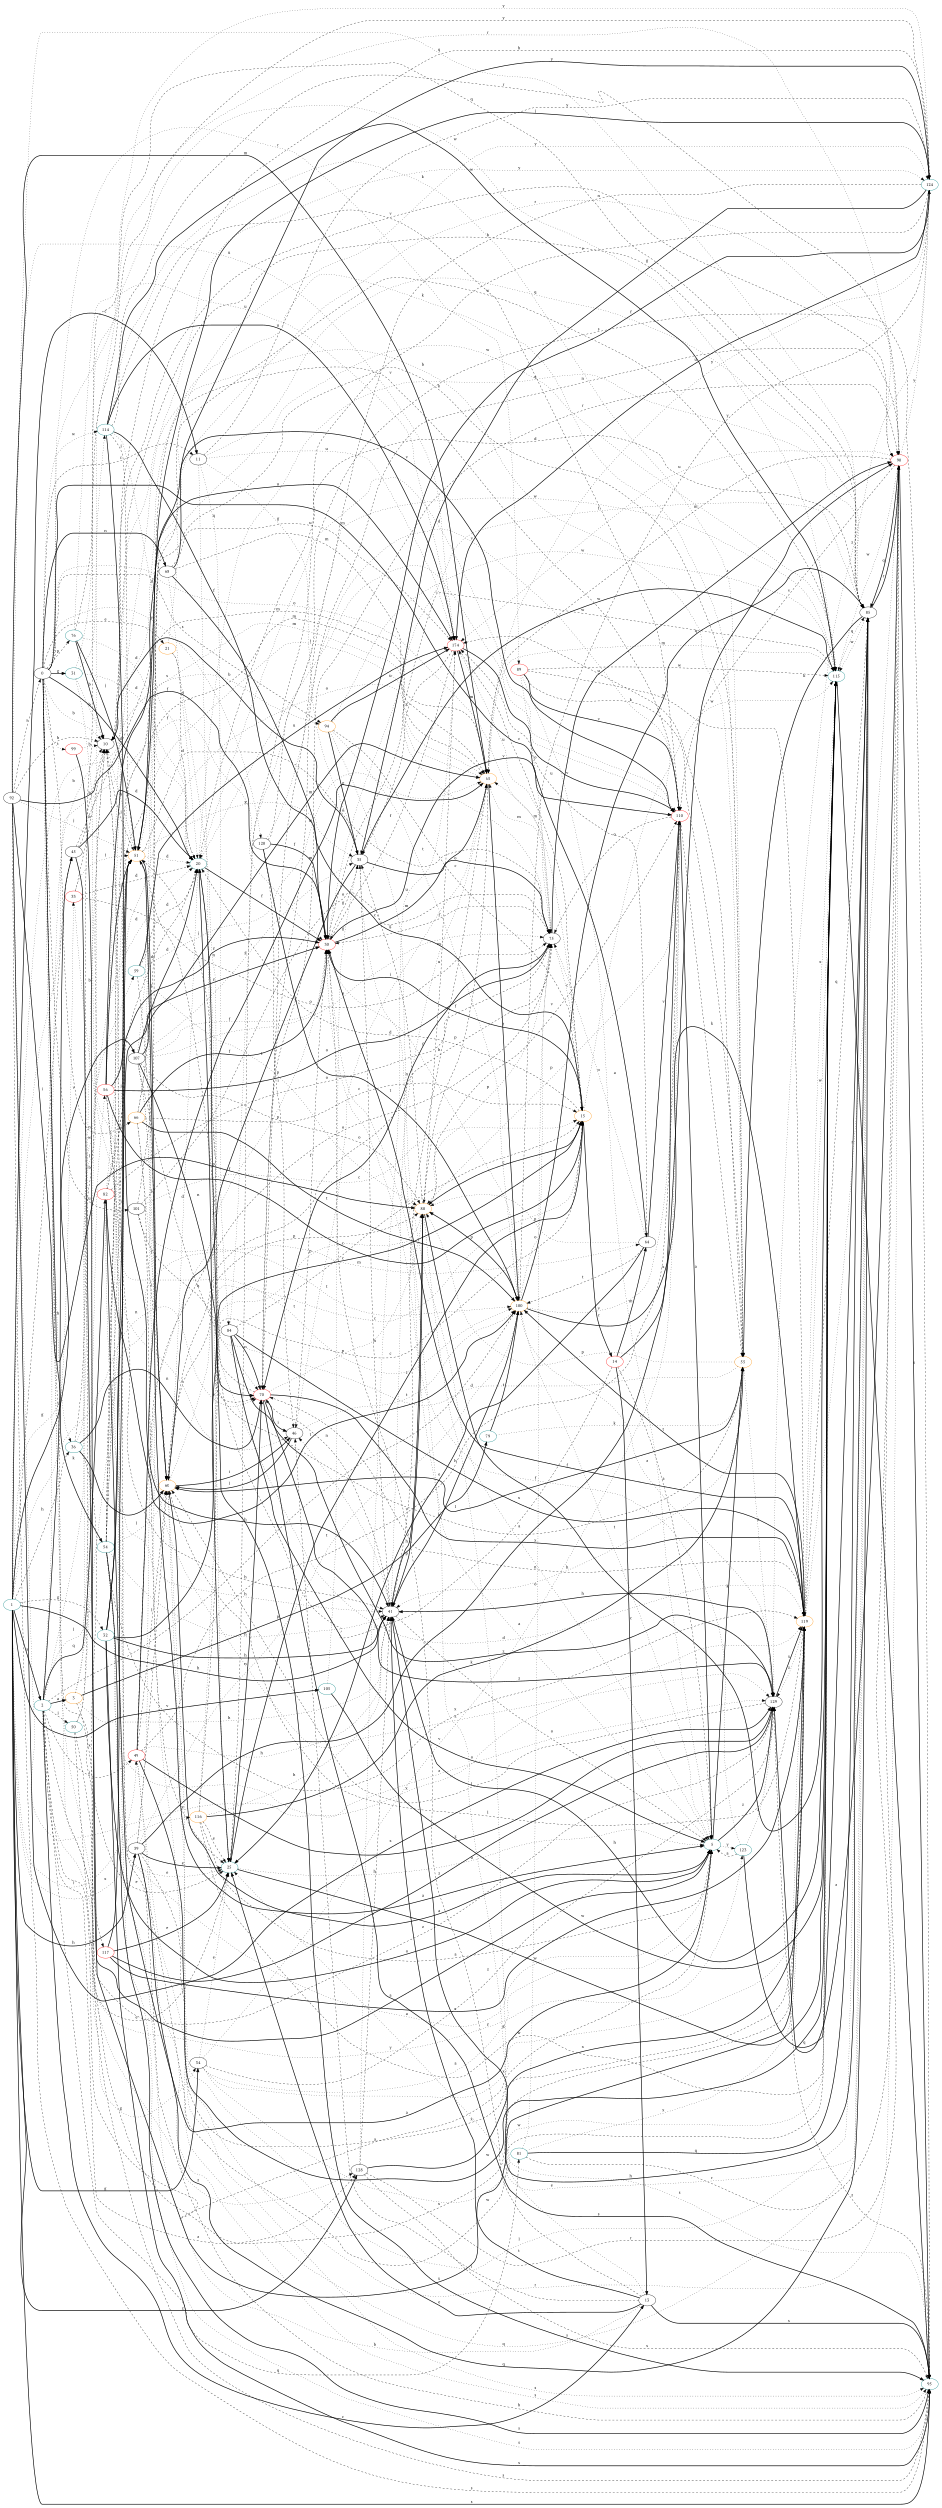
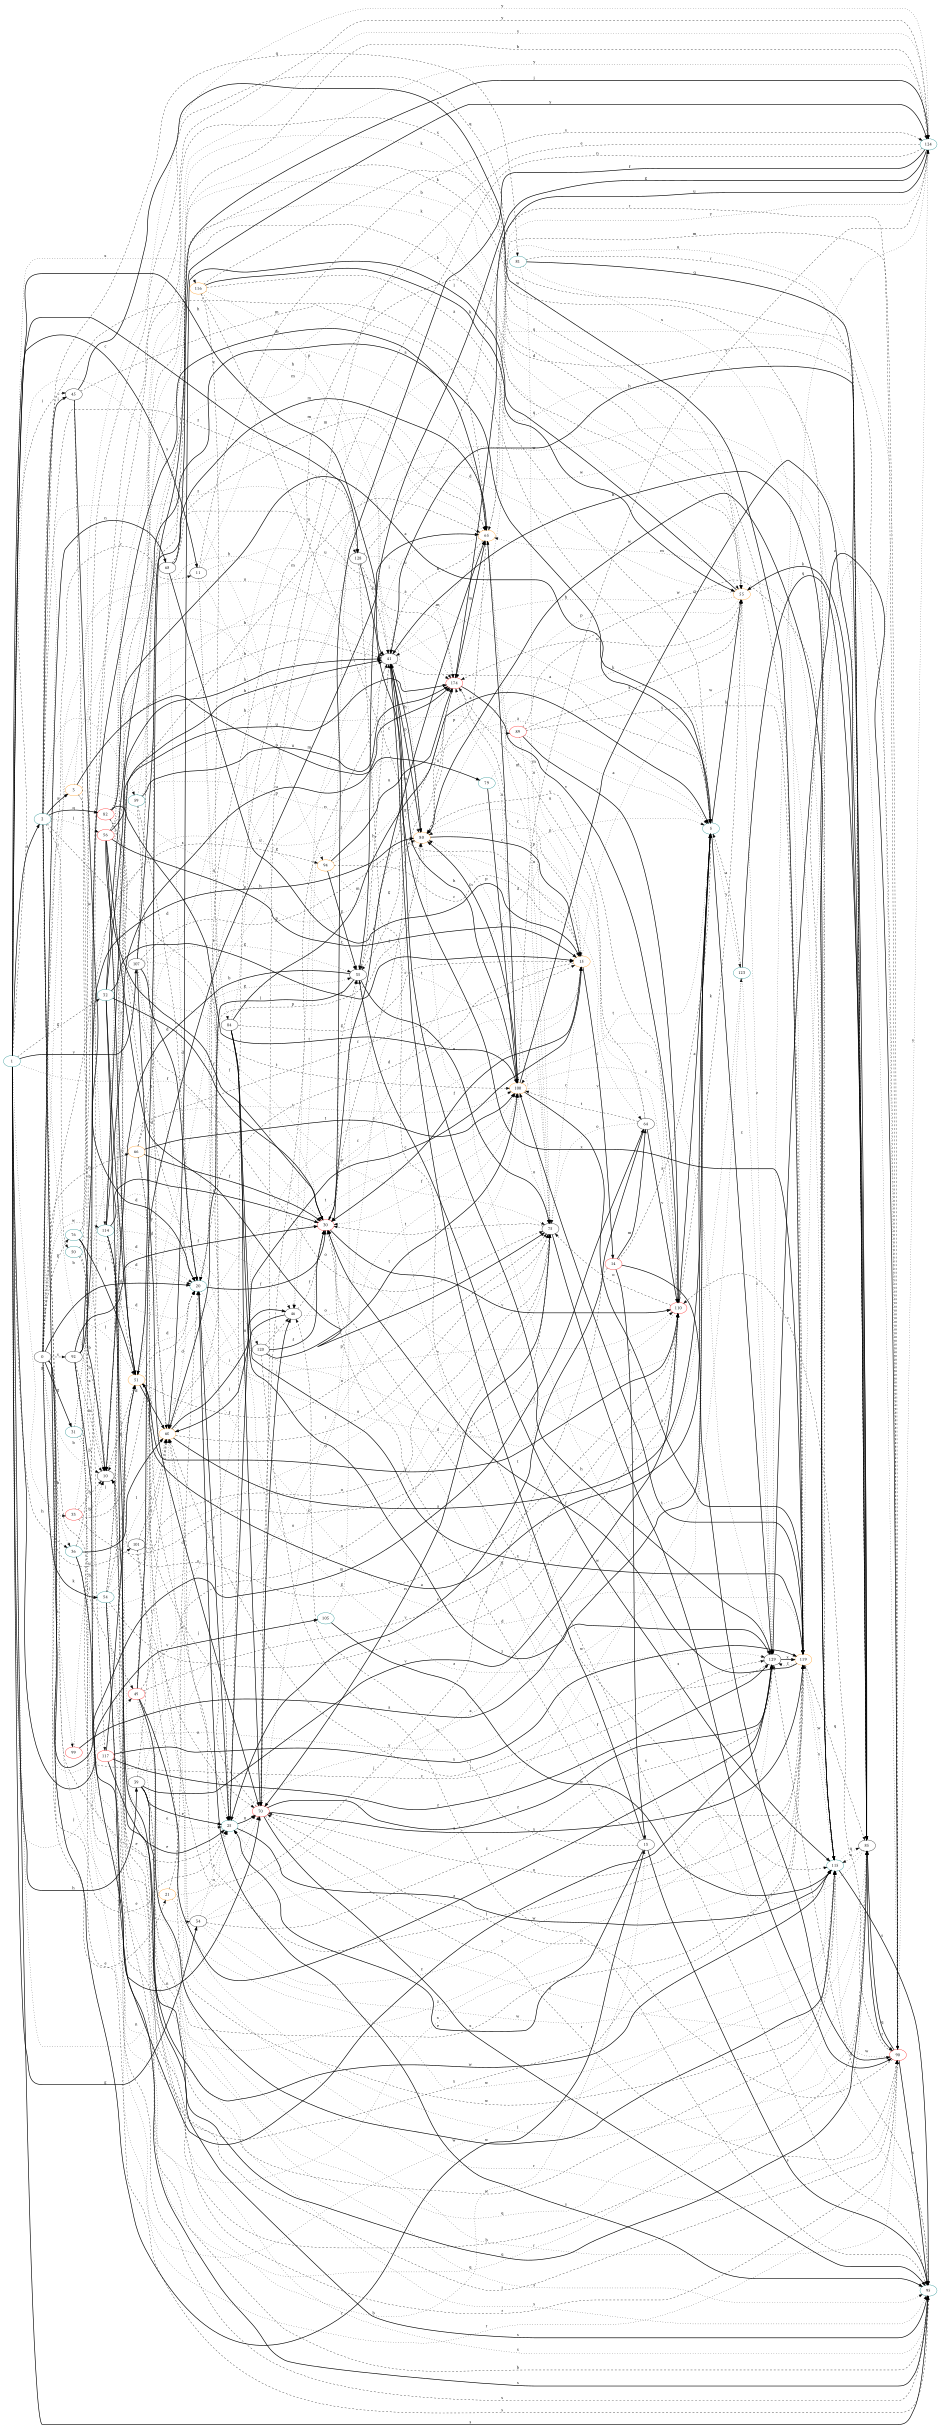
(25, 737) -> (57, 1357)
